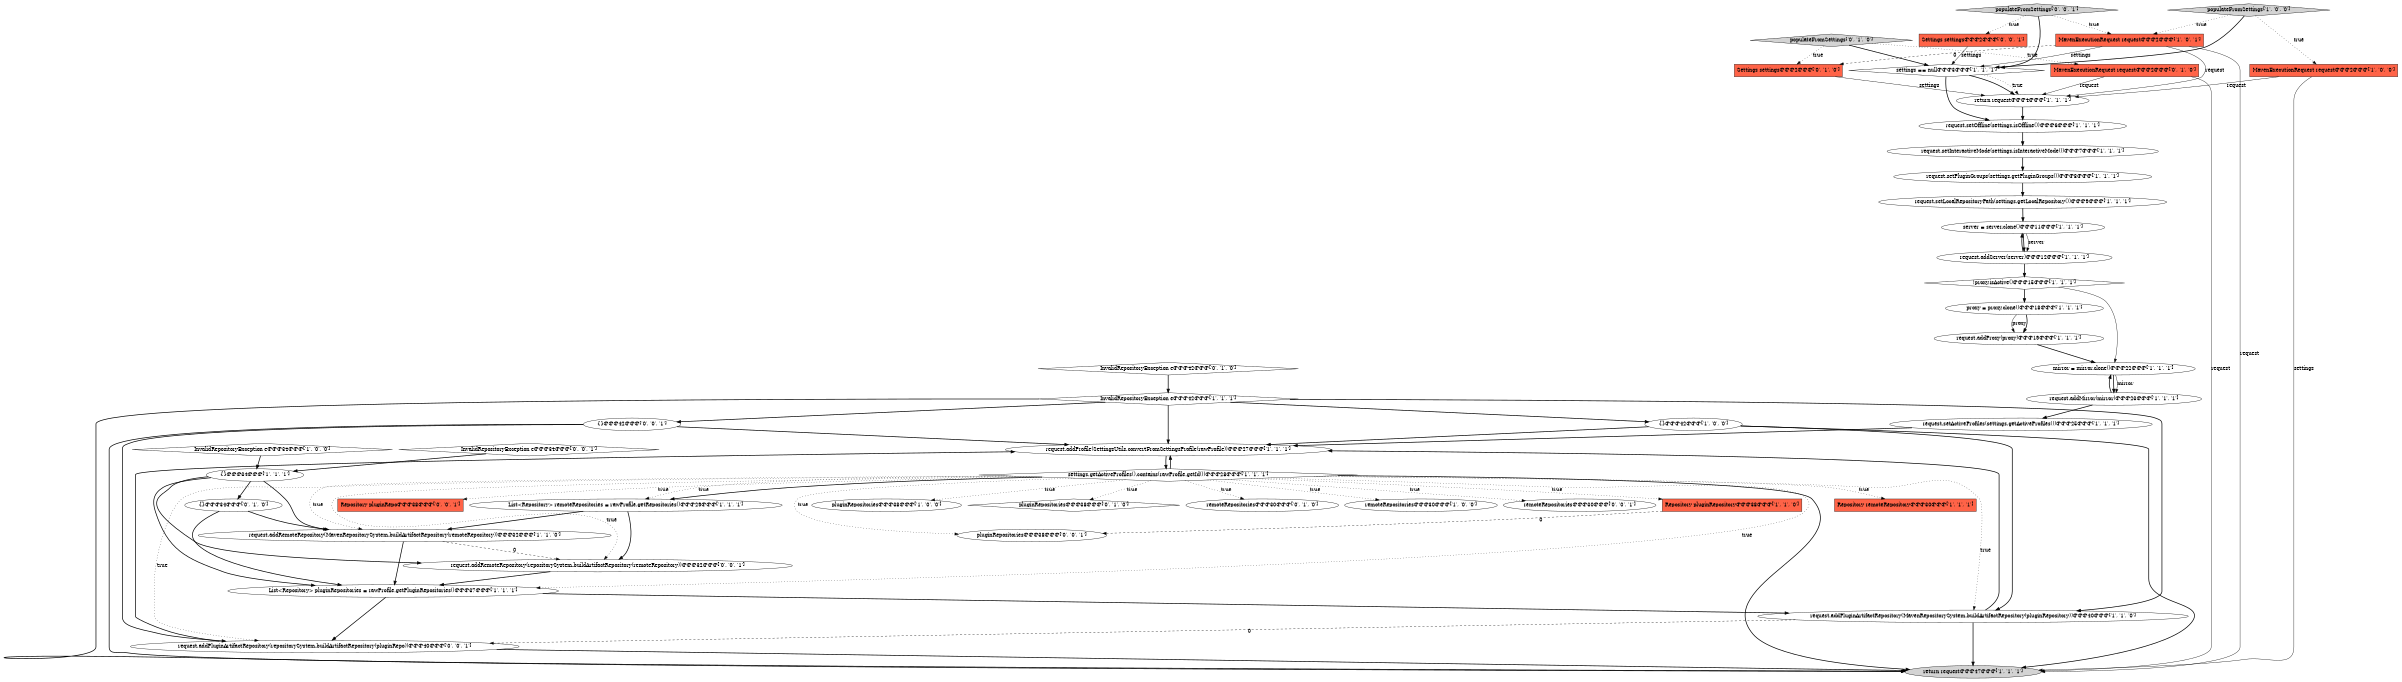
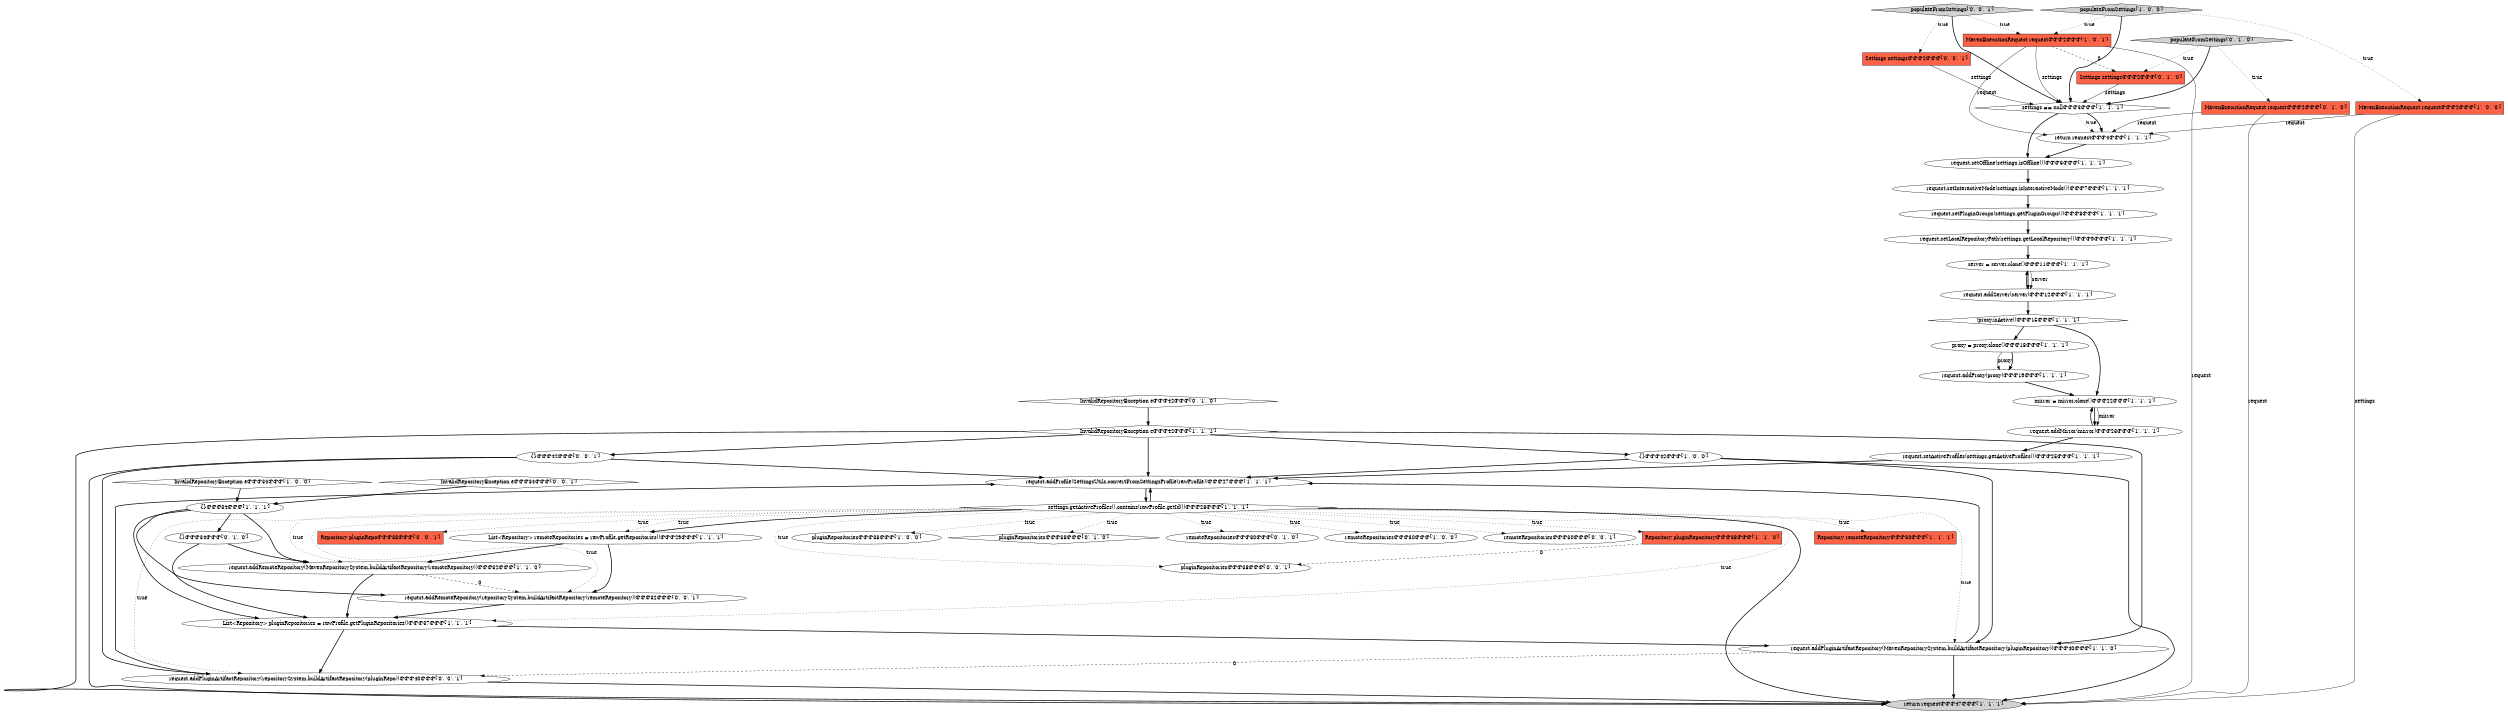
(1908, 86) -> (2102, 92)
(2109, 306) -> (2095, 345)
